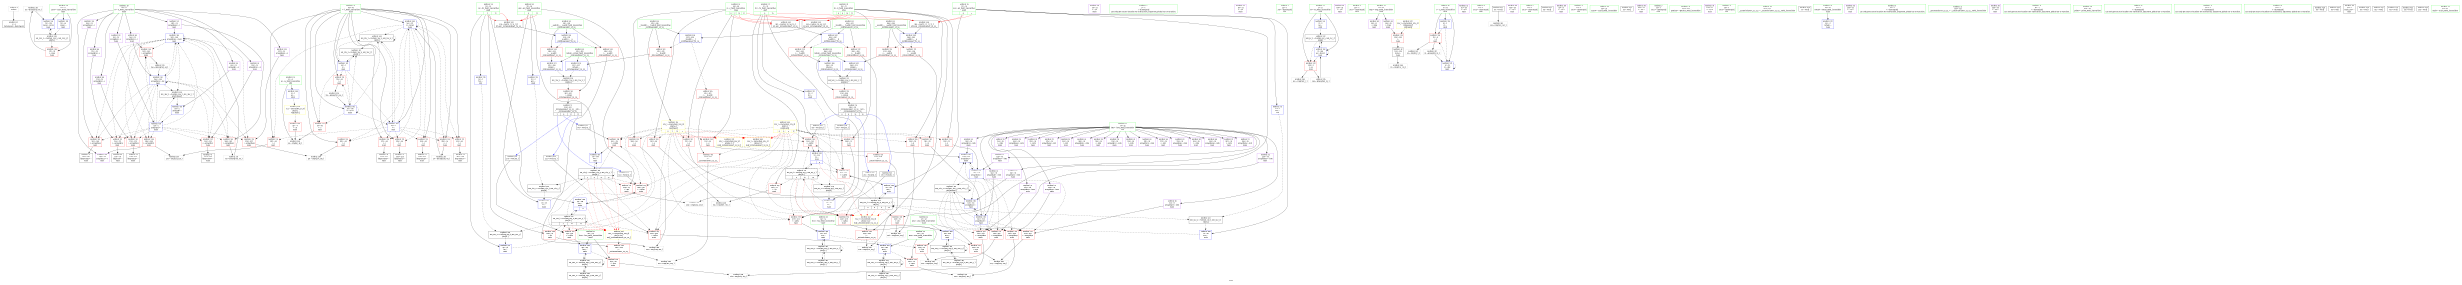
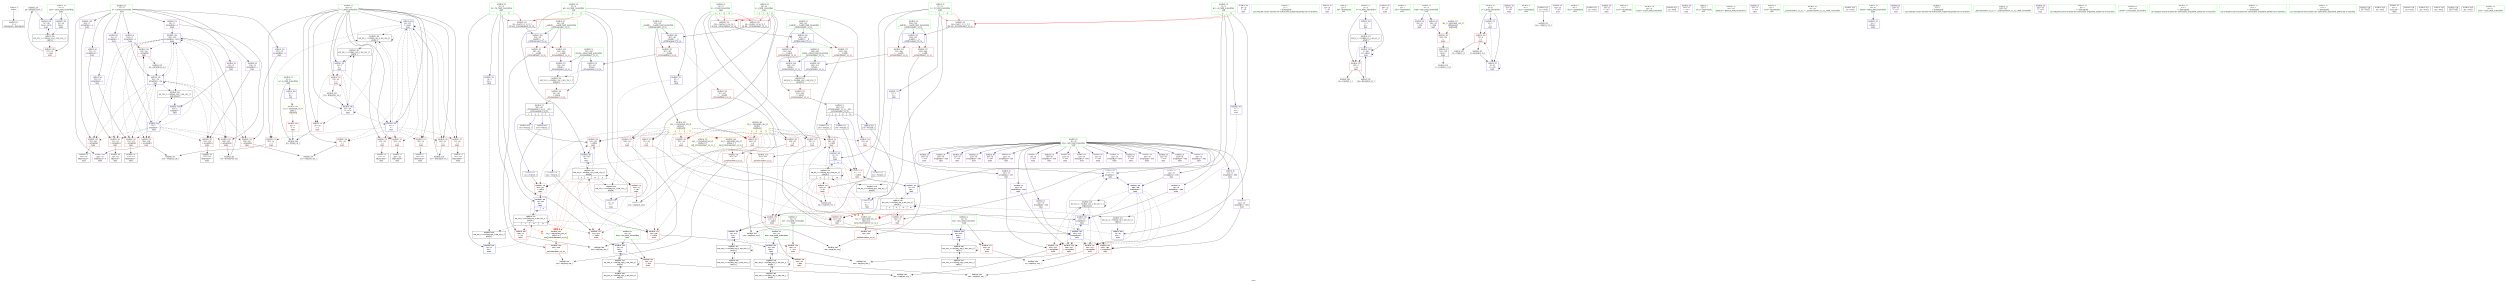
(947, 142) -> none
